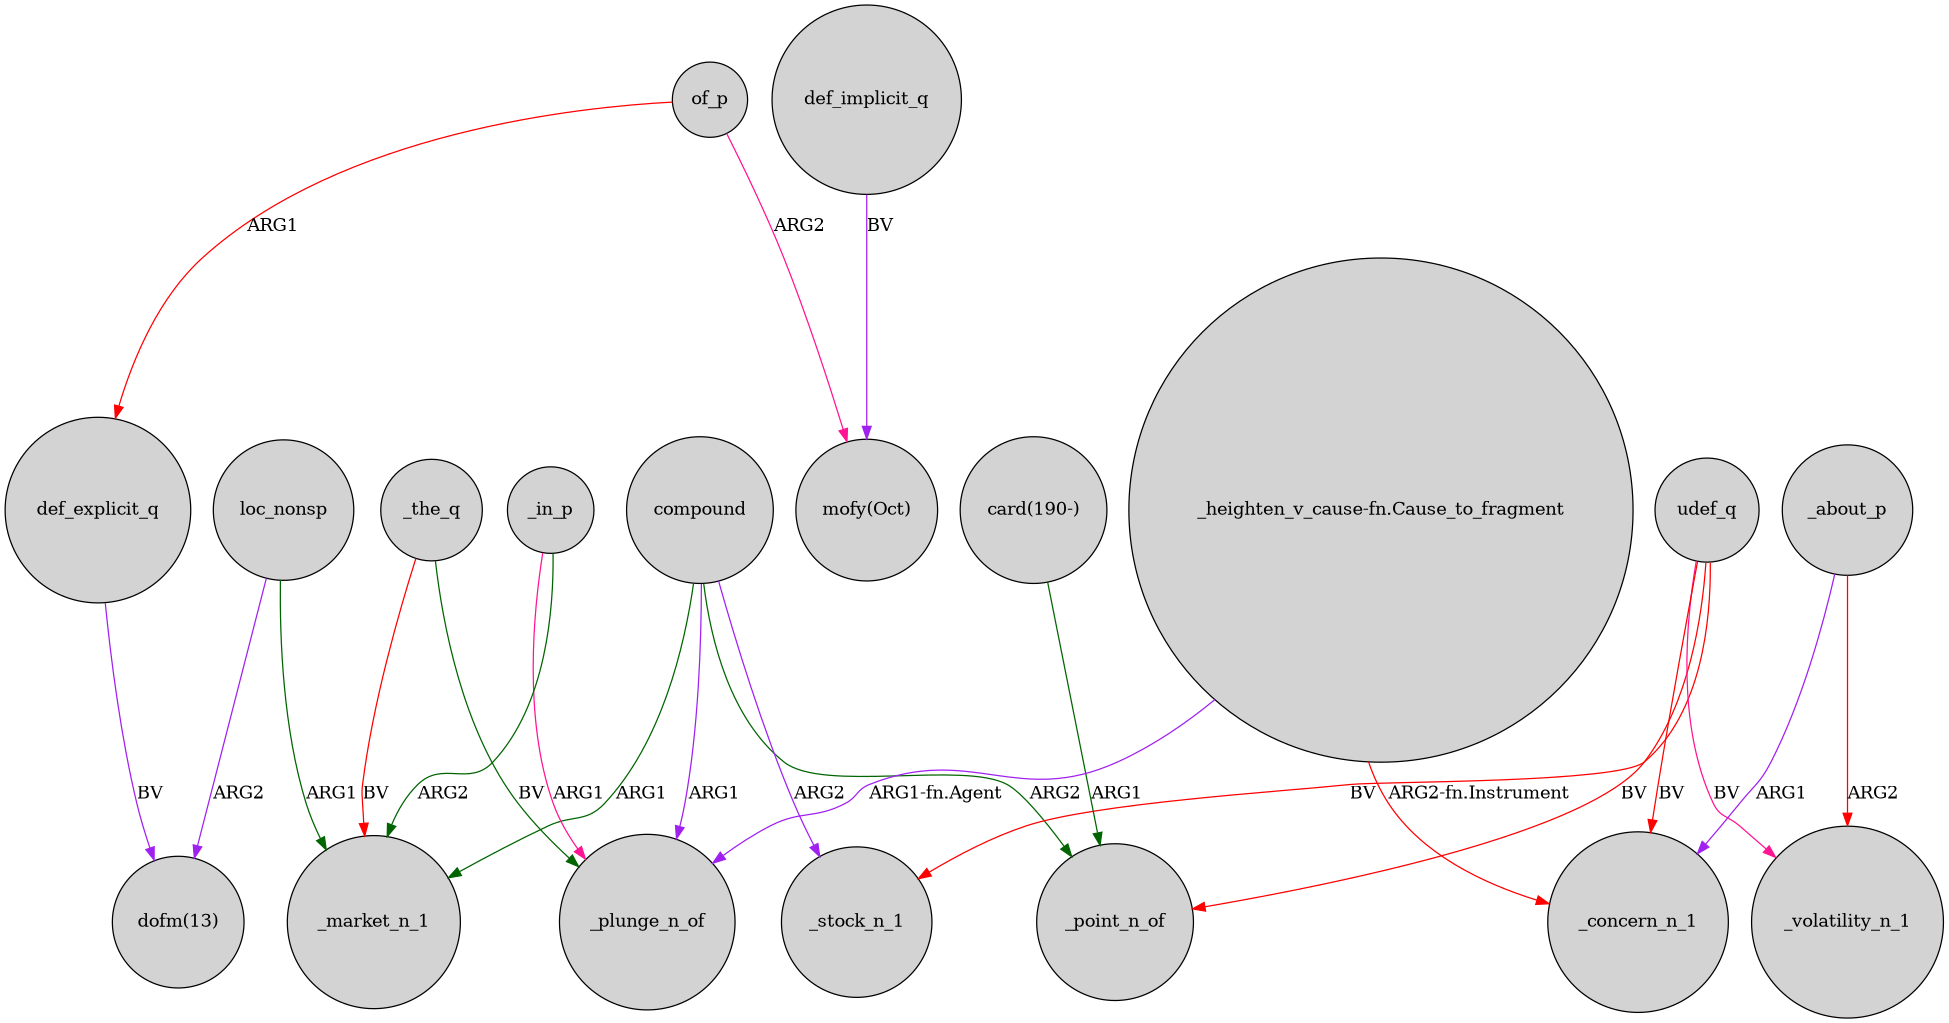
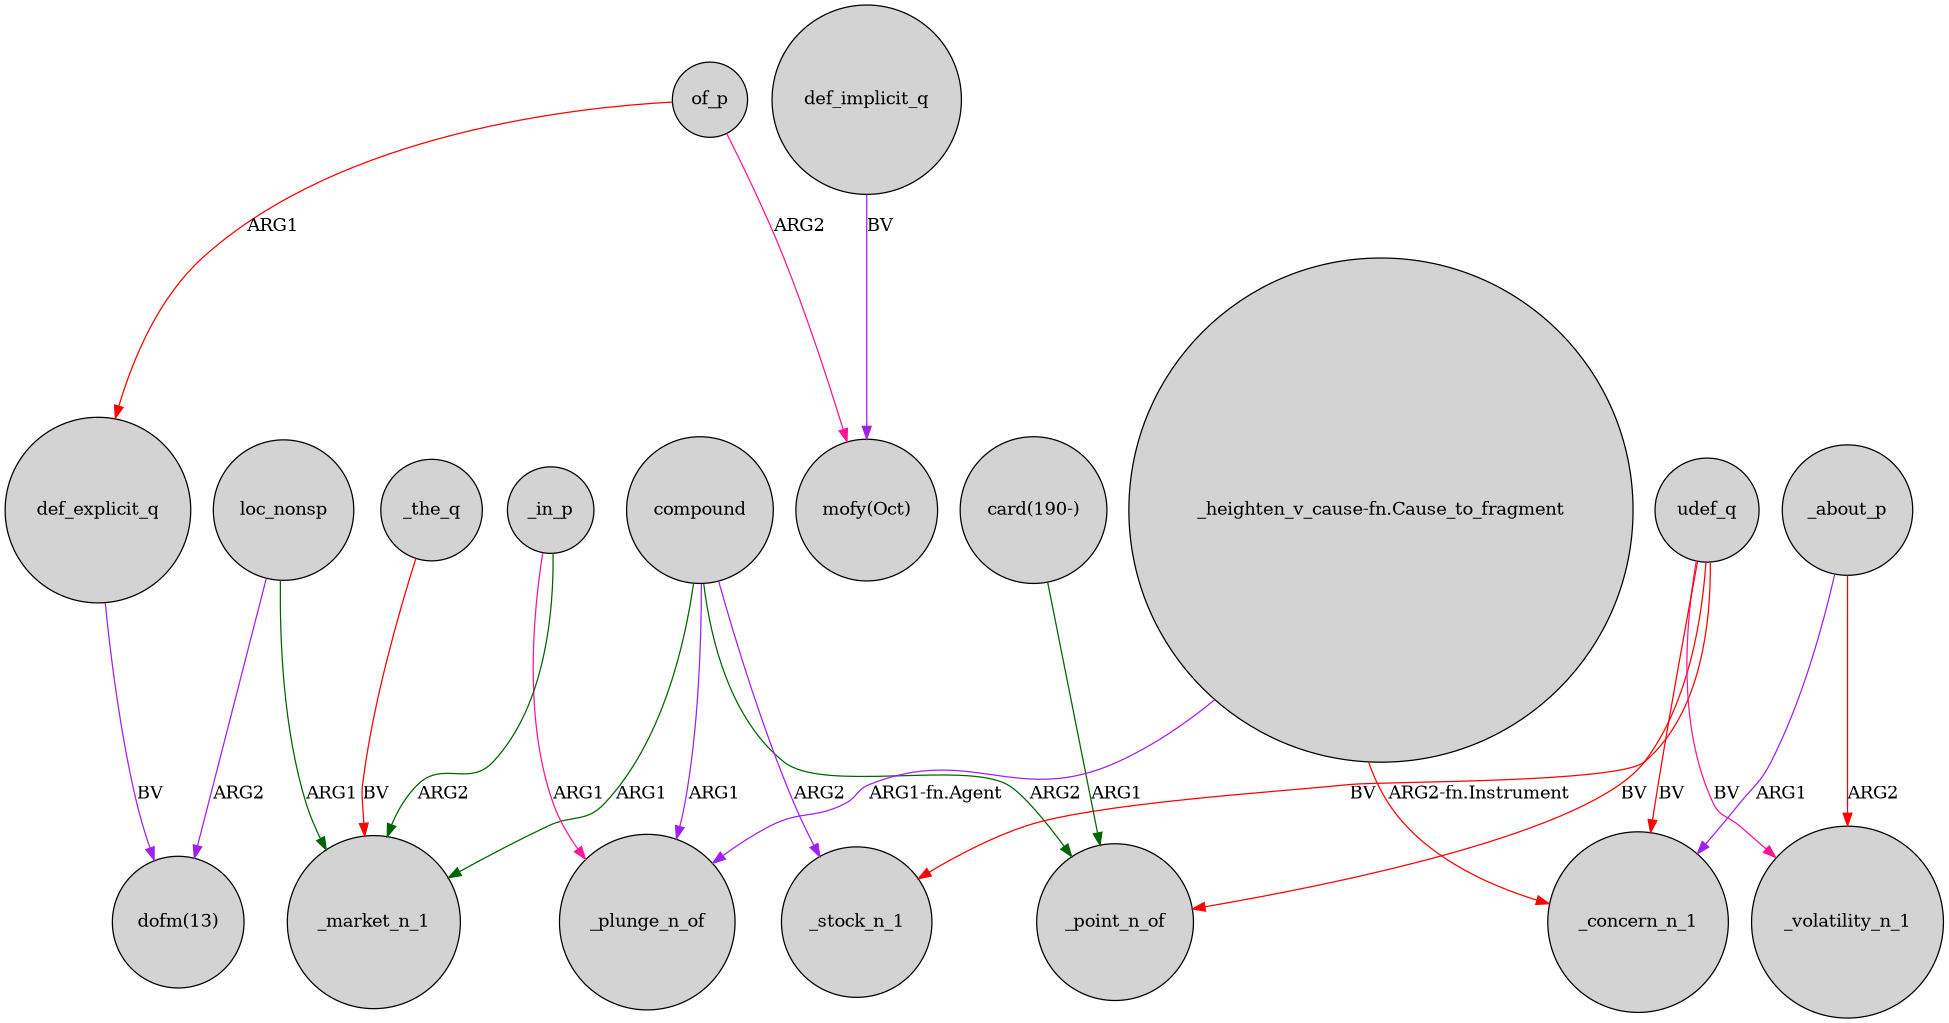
(474, 723) -> none
